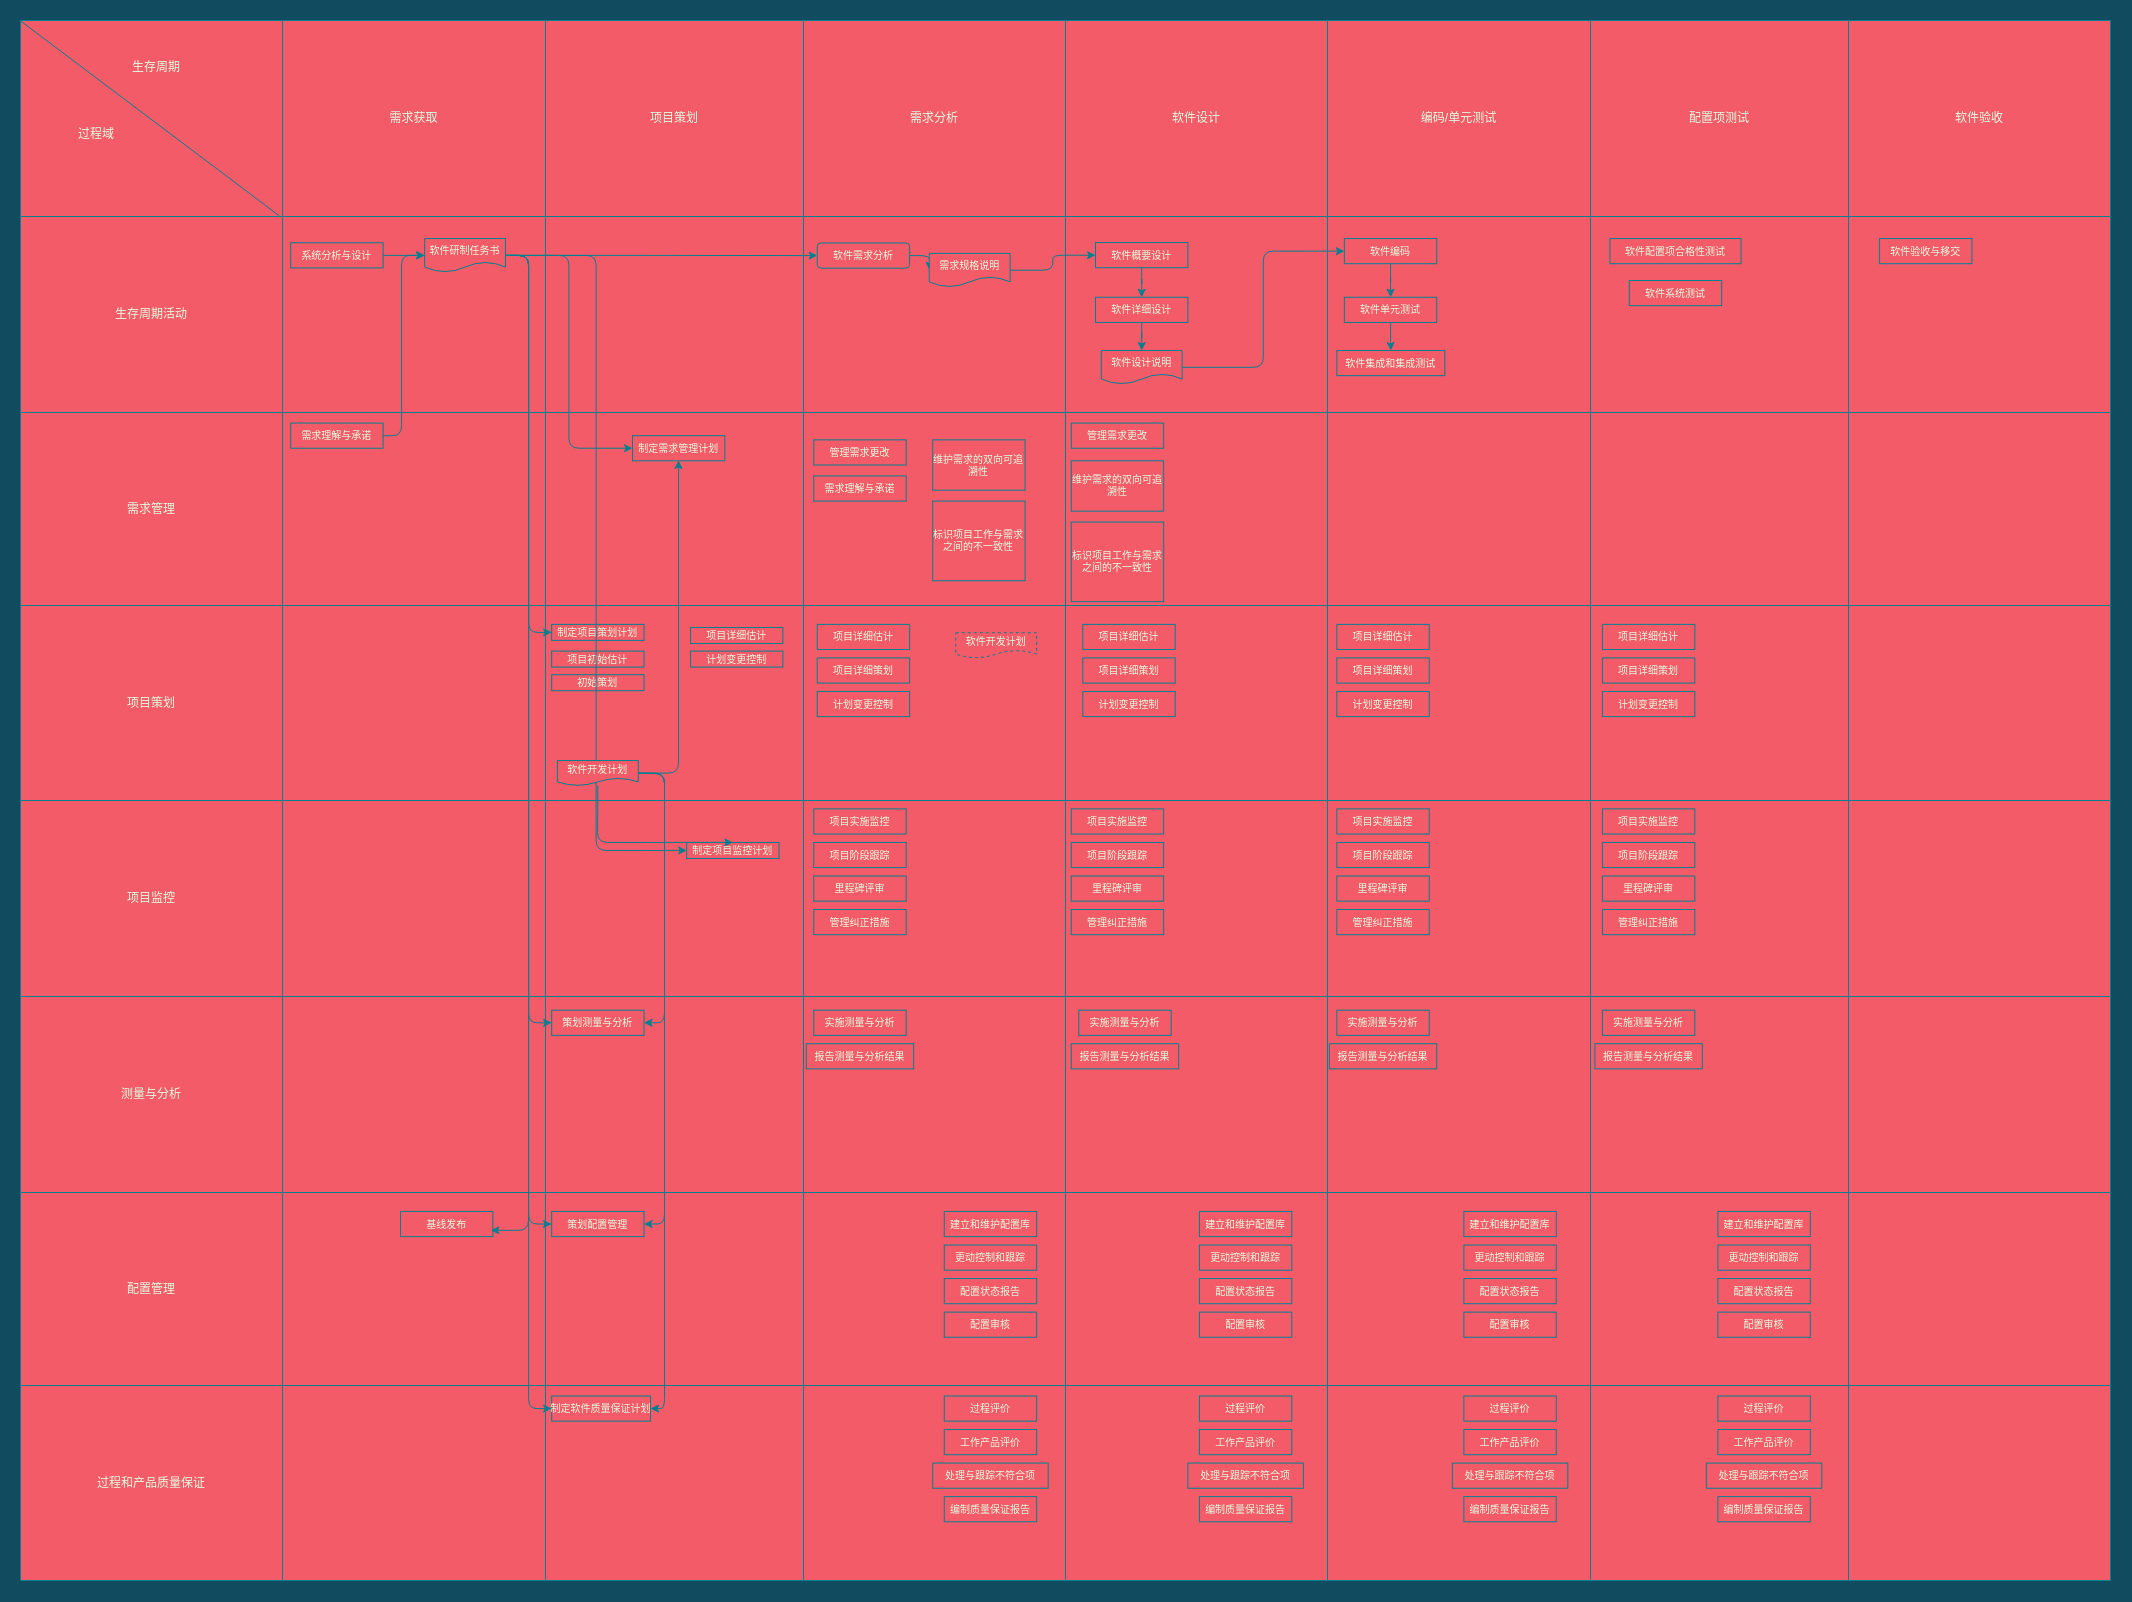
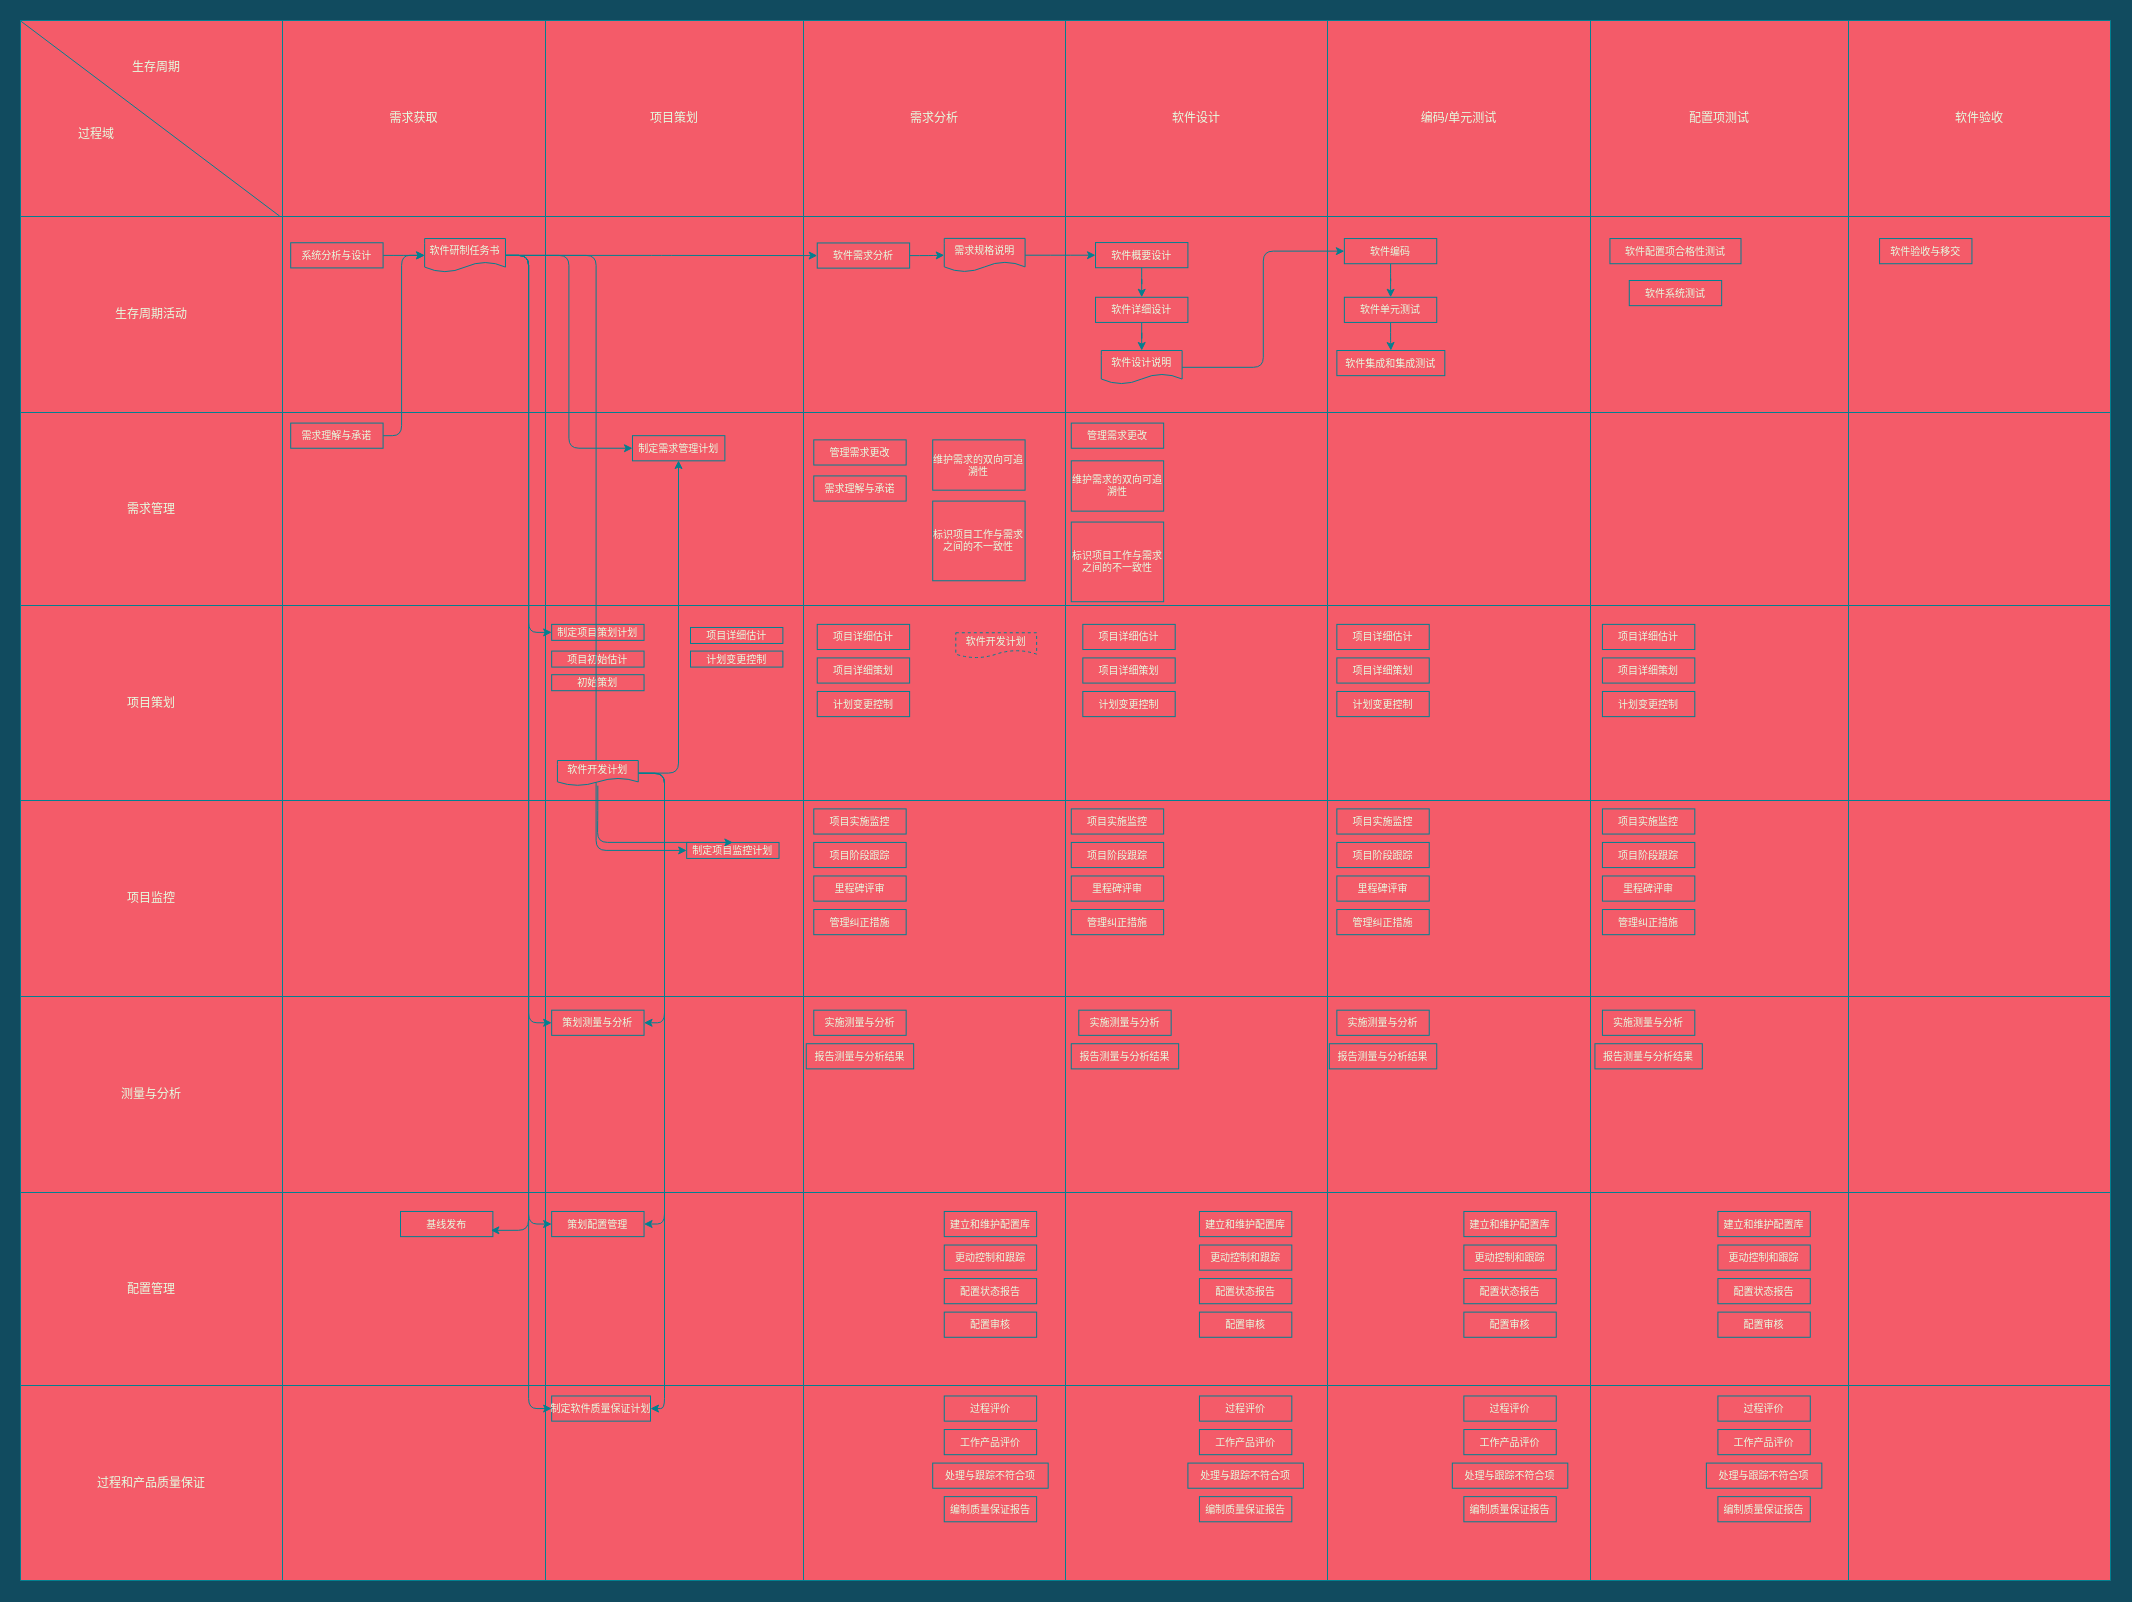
(863, 256) -> (863, 256)
(970, 270) -> (985, 255)
